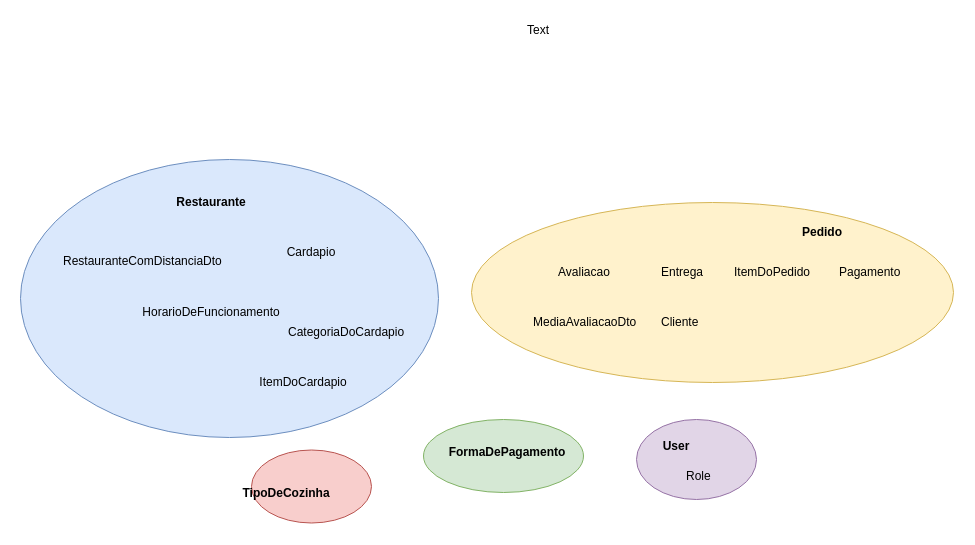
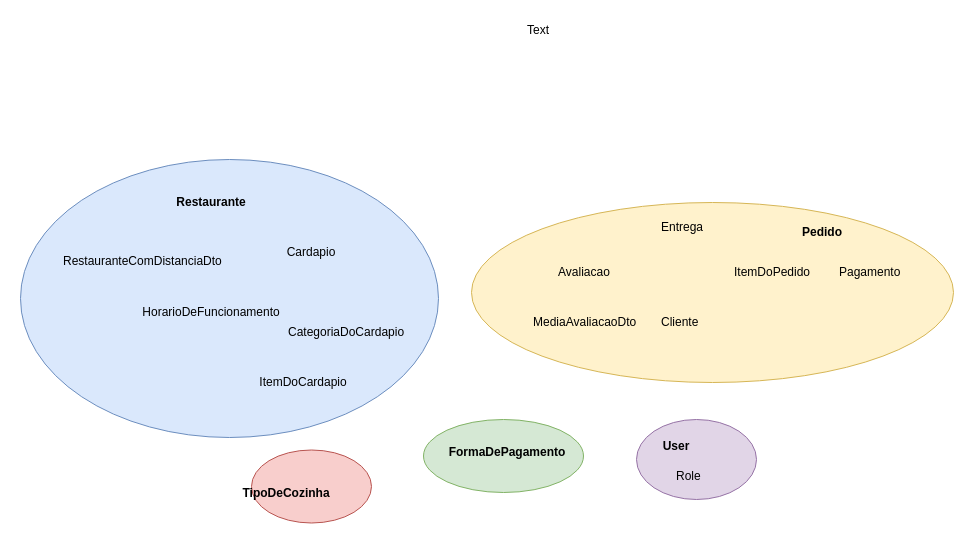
(690, 273) -> (690, 228)
(705, 477) -> (695, 477)
